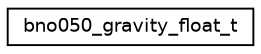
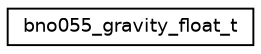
(131, 27) -> (131, 27)
